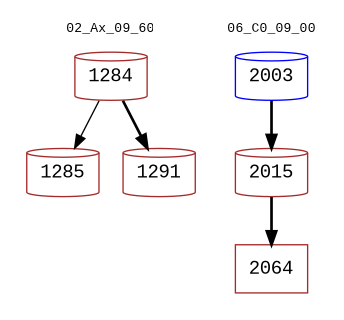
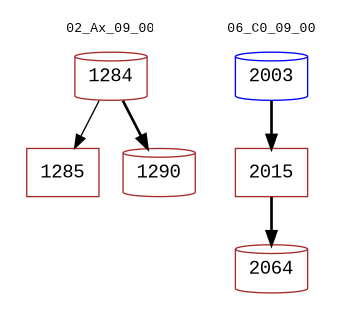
(111, 29) -> (111, 29)
(63, 173) -> (63, 173)
(159, 173) -> (159, 173)
(272, 173) -> (272, 173)
(272, 269) -> (272, 269)
